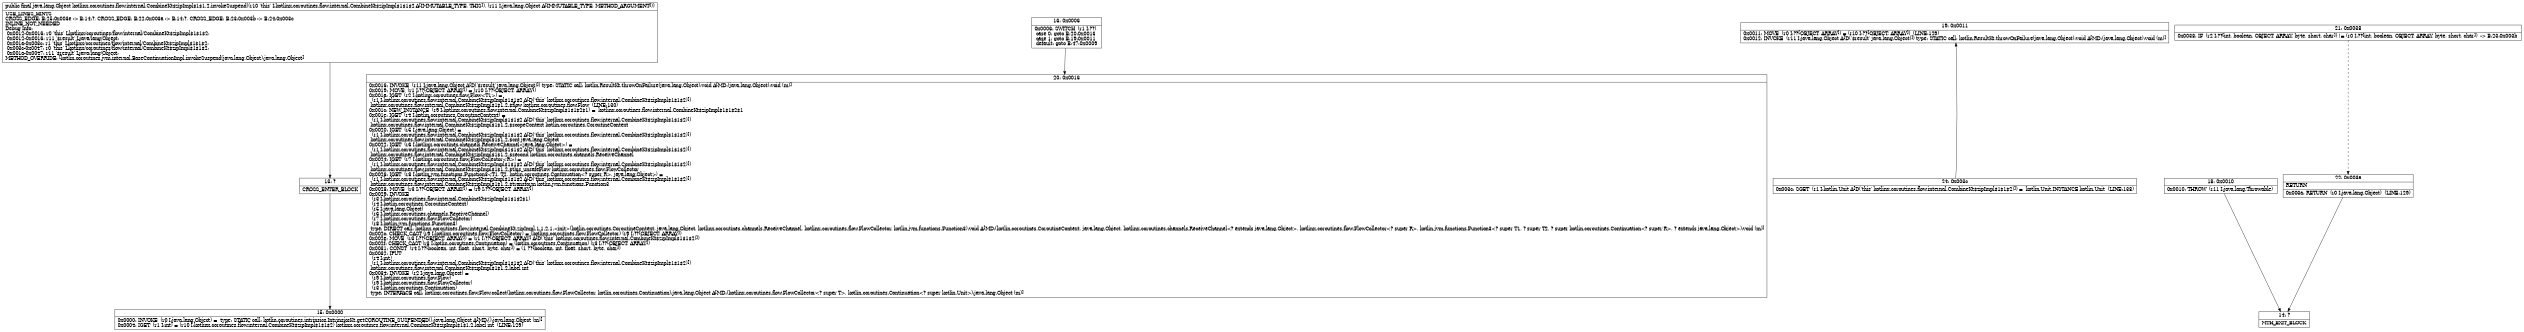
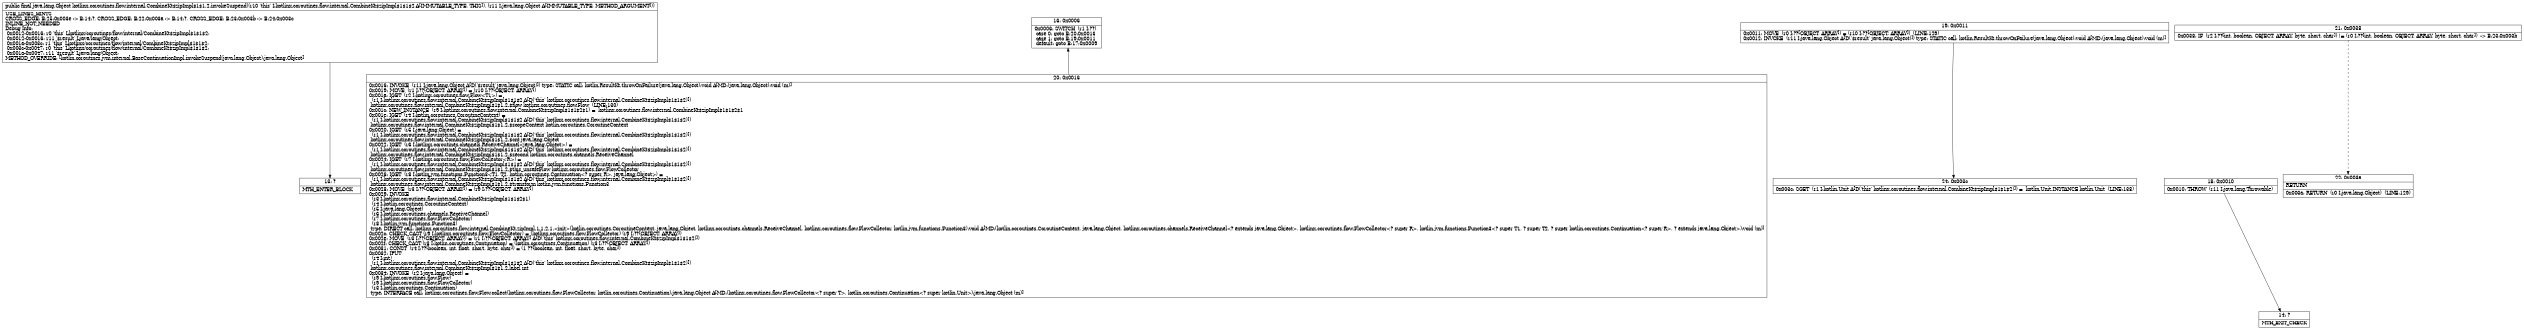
(1067, 44) -> (1067, 44)
(1065, 60) -> (1068, 63)
(1957, 112) -> (1953, 109)
(330, 190) -> (328, 190)
(2316, 253) -> none
(330, 319) -> none
(2284, 323) -> (2284, 323)
